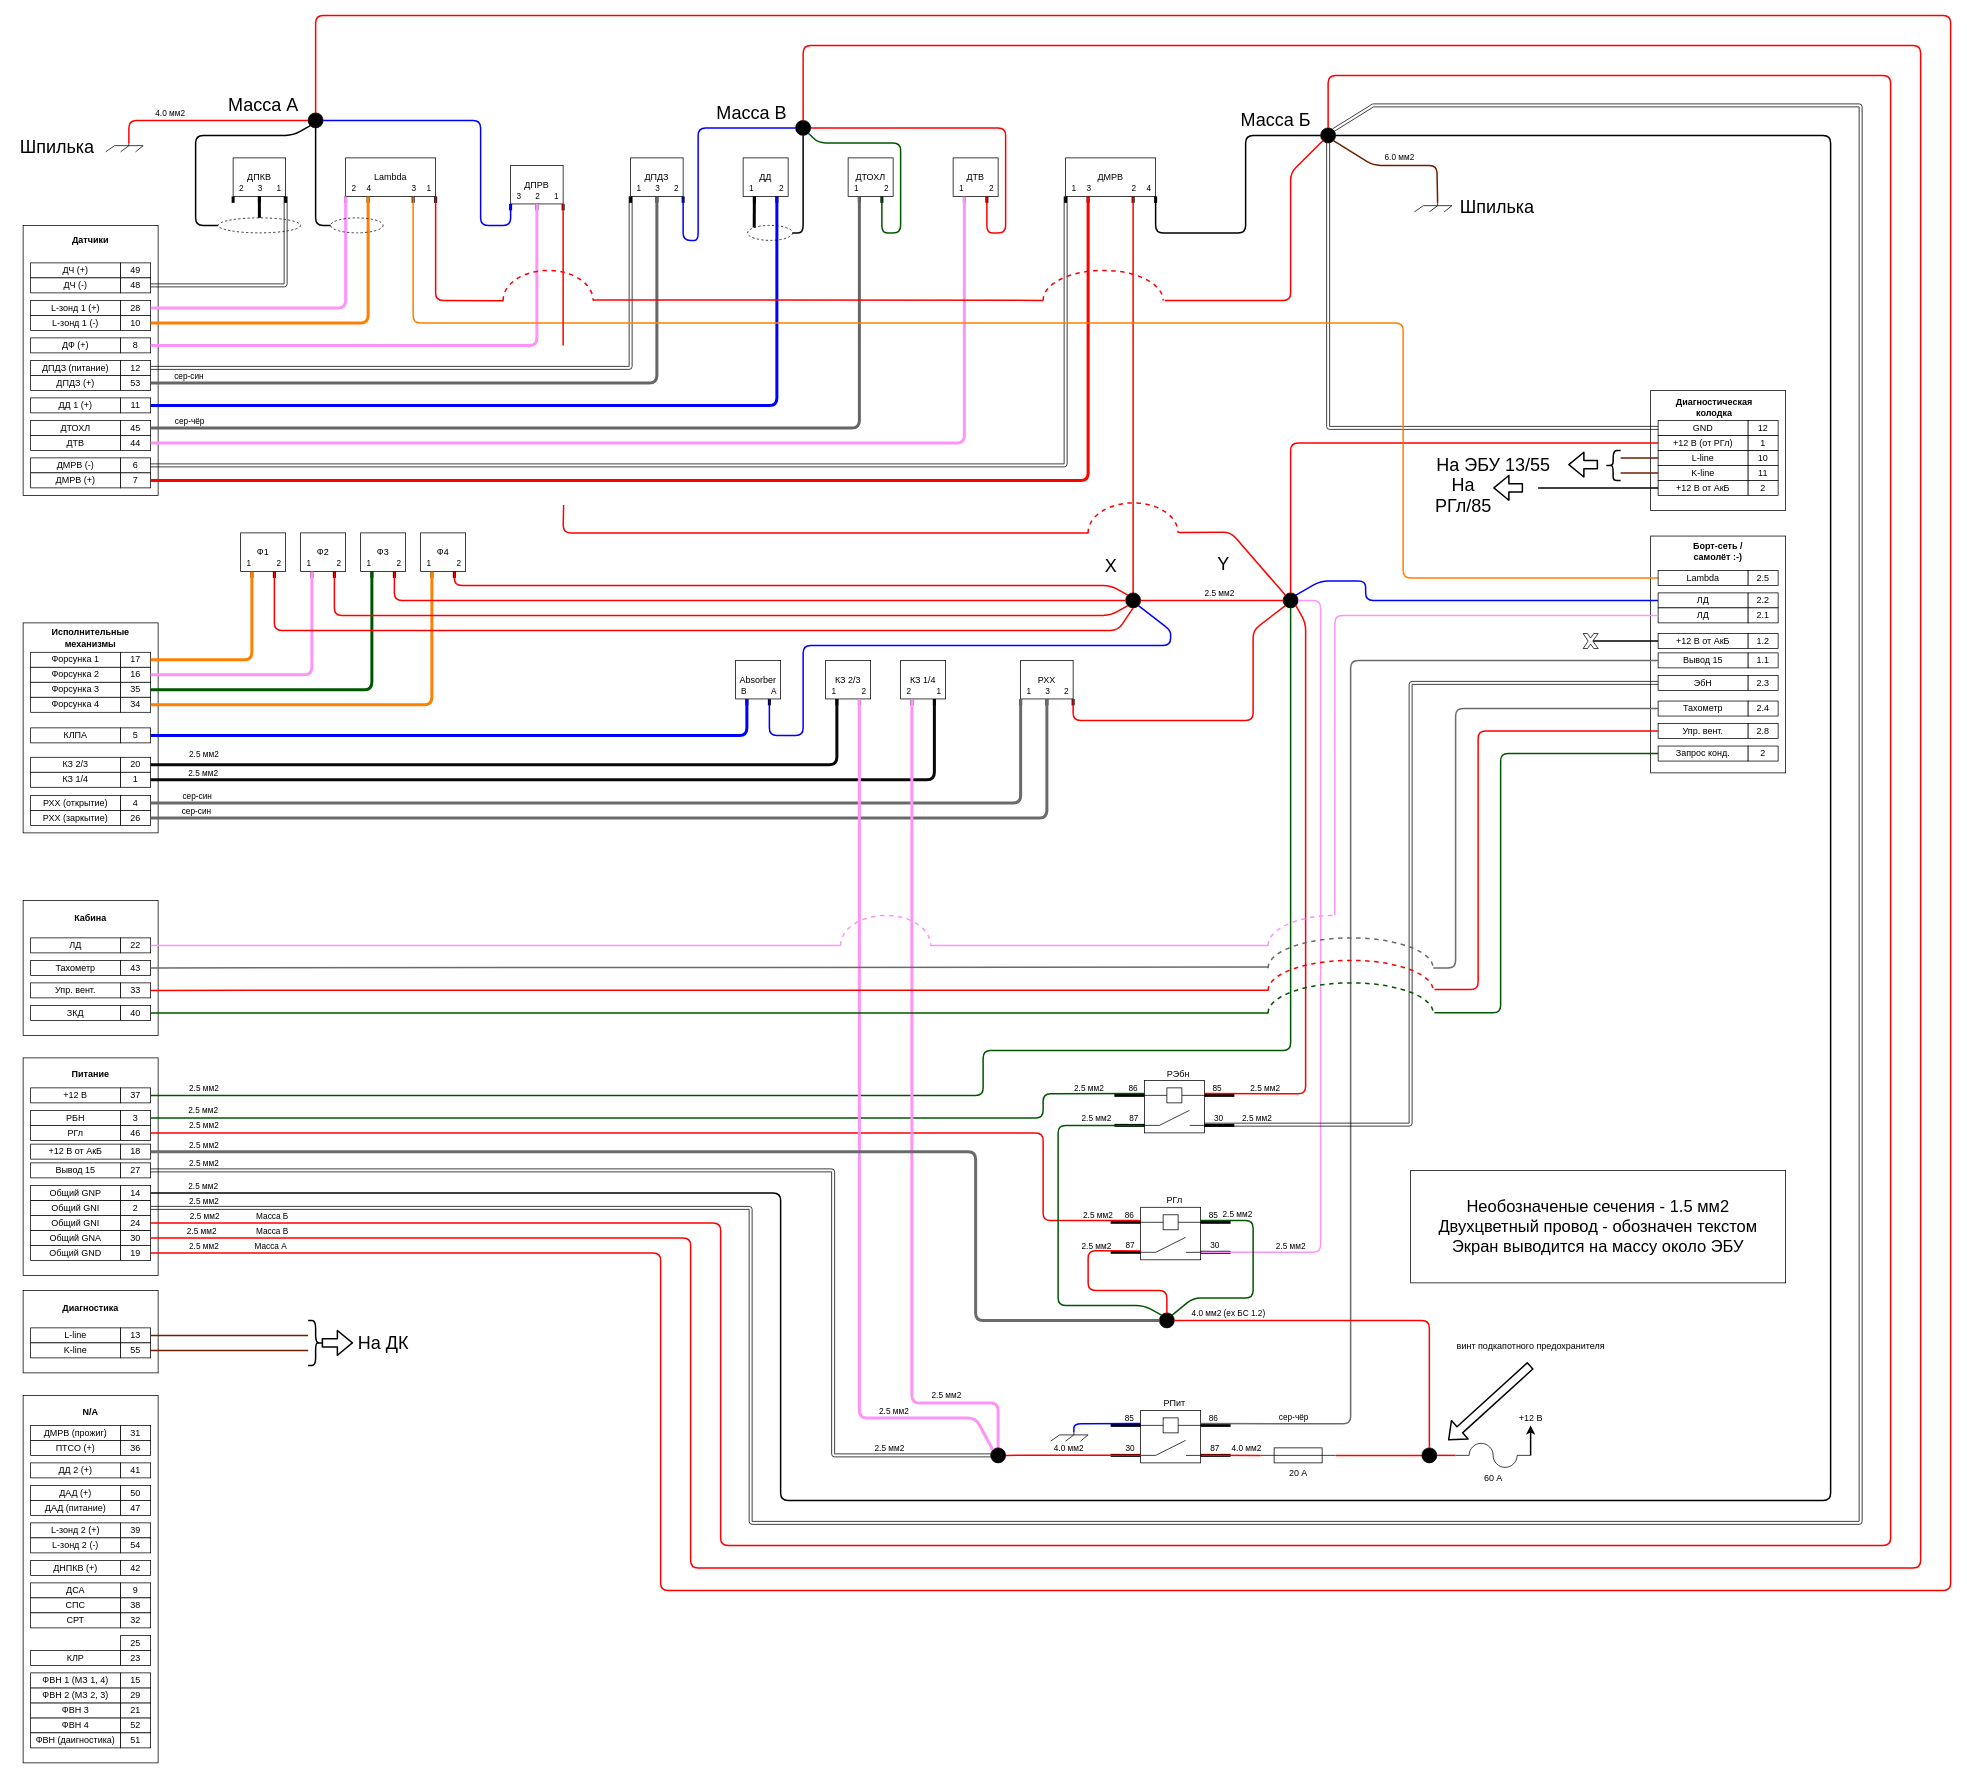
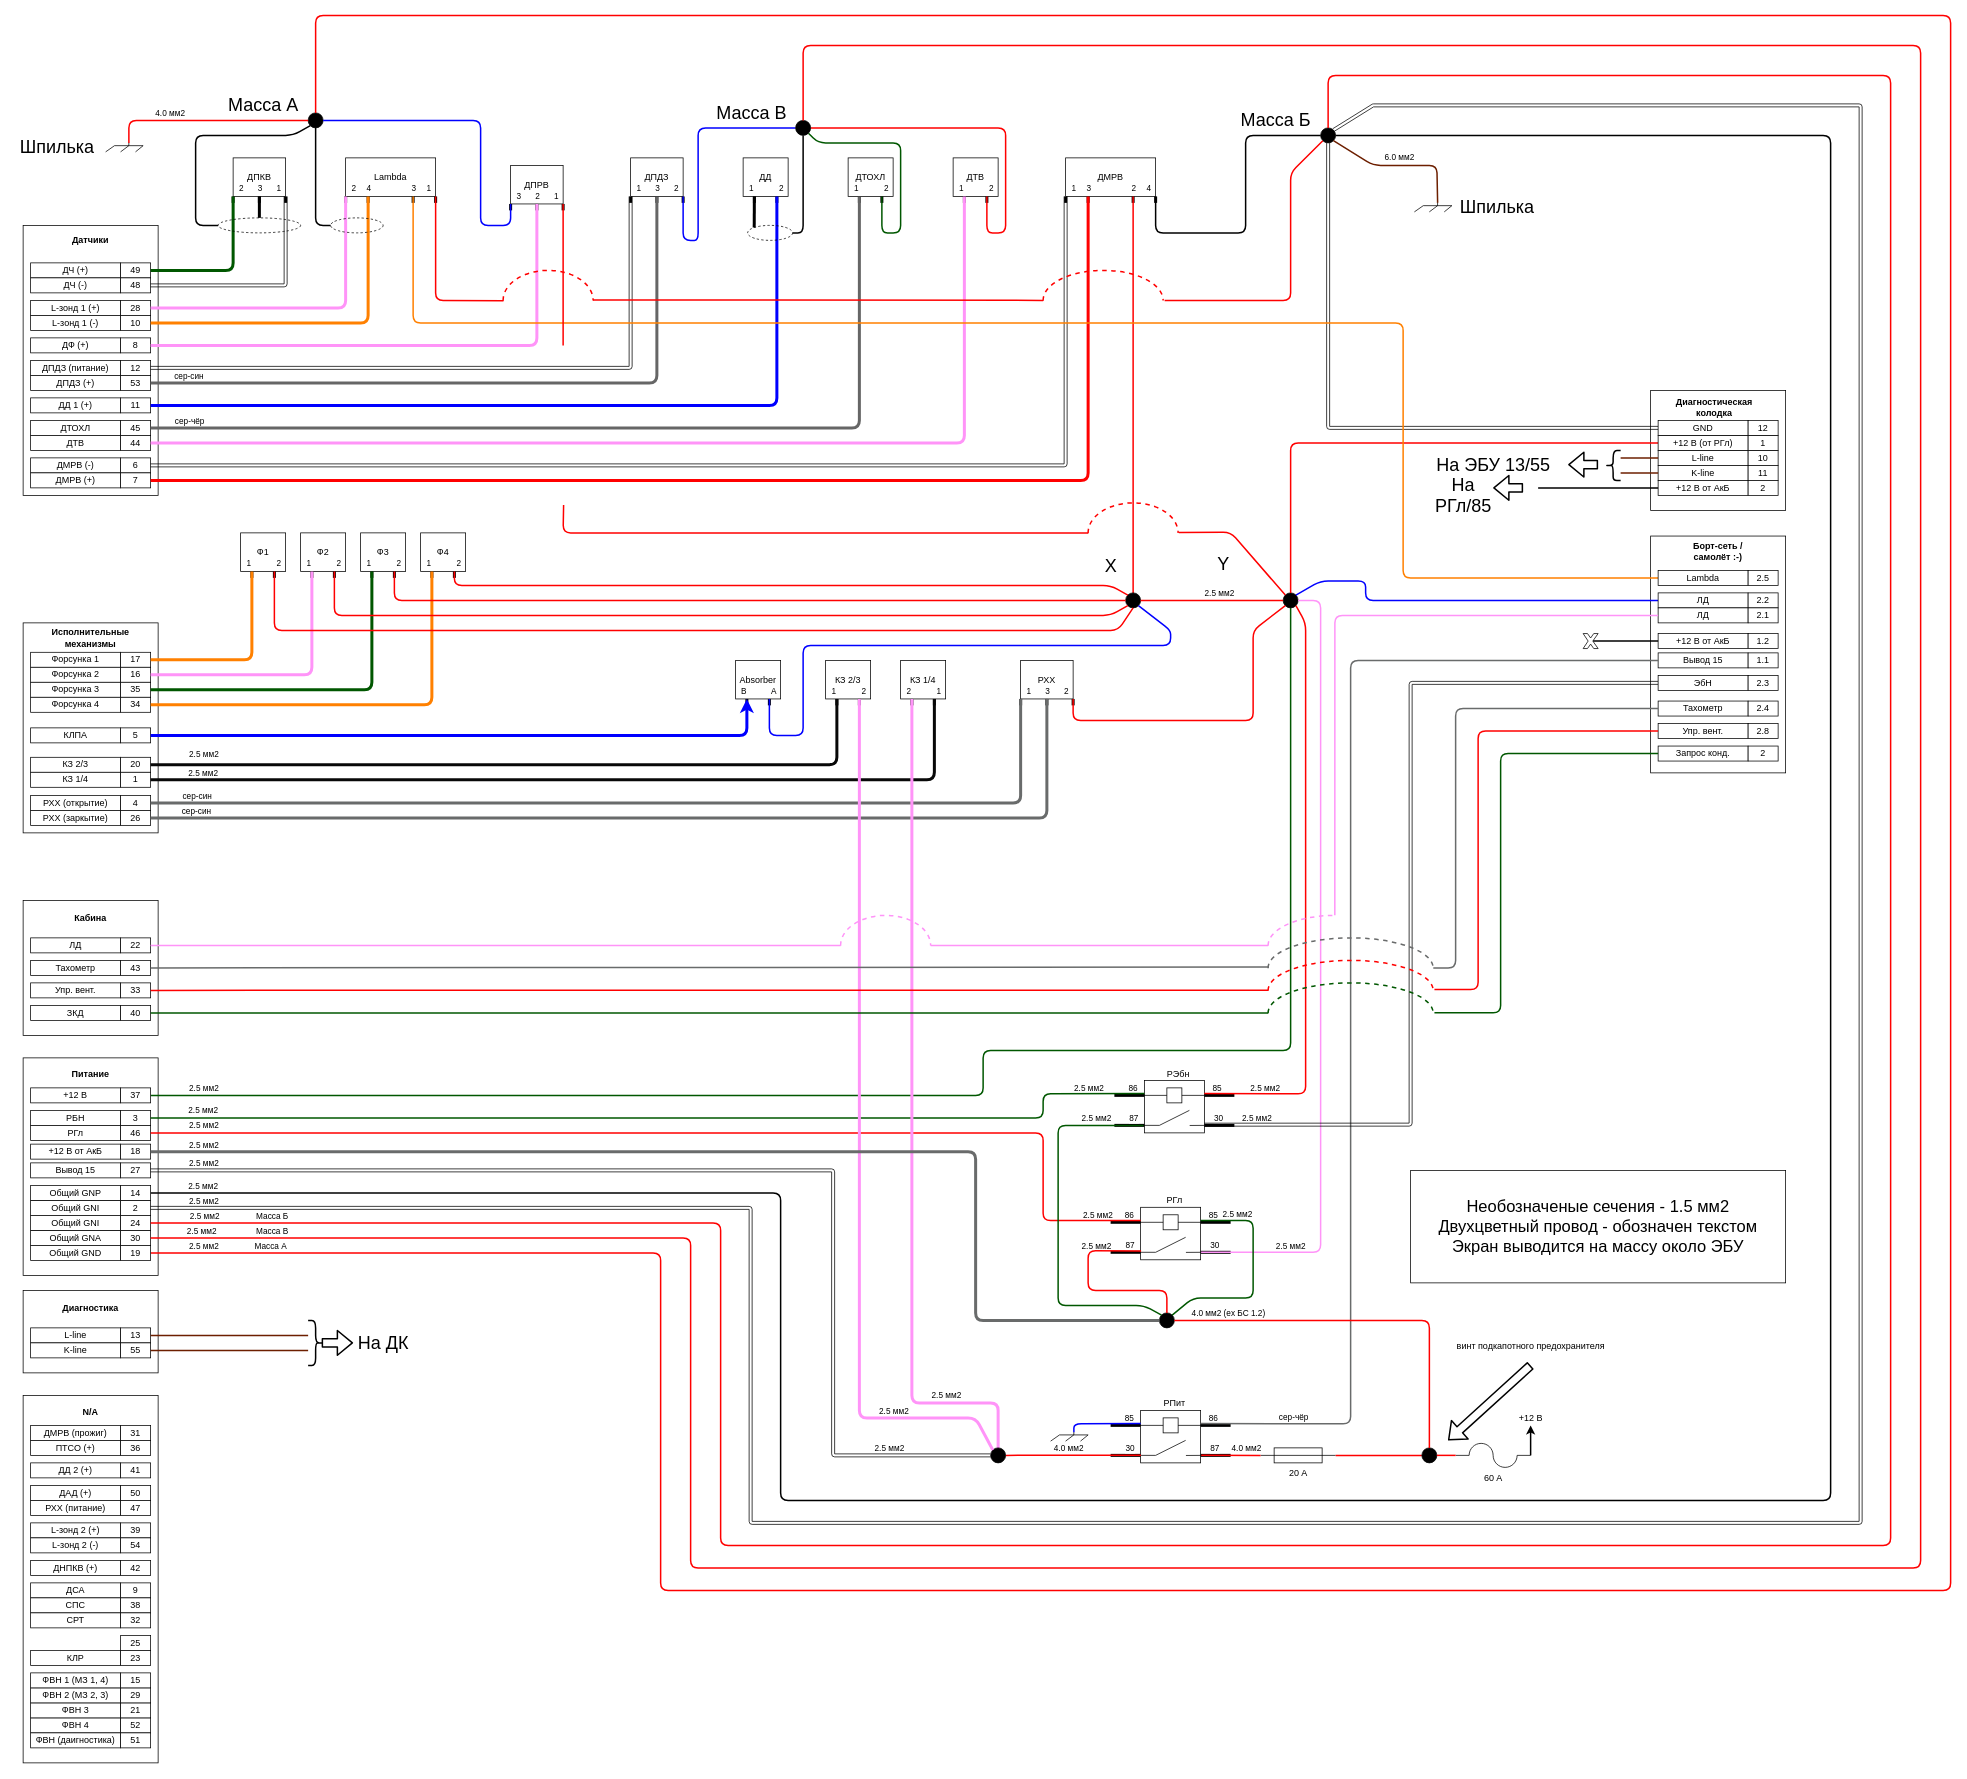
none -> (222, 270)
(747, 709) -> (747, 710)
(75, 1508) -> (75, 1508)
